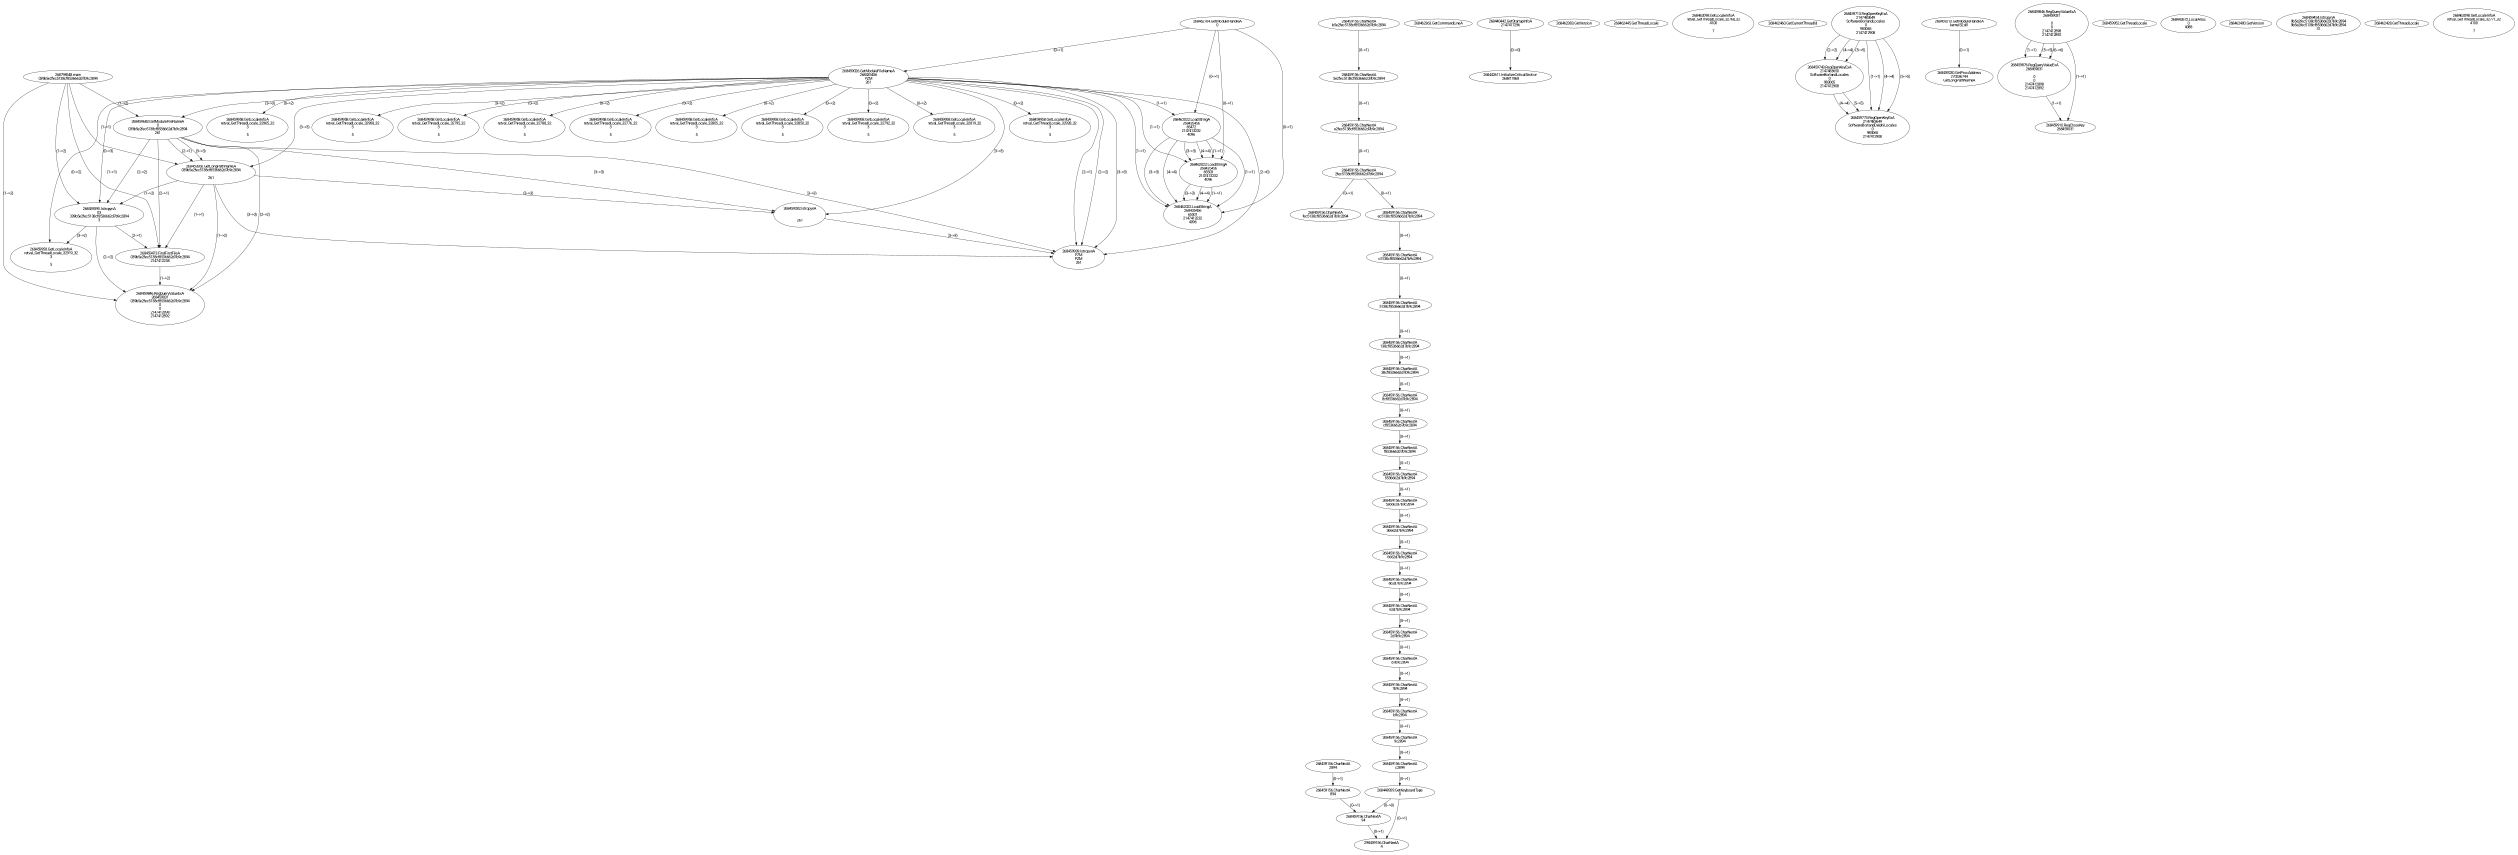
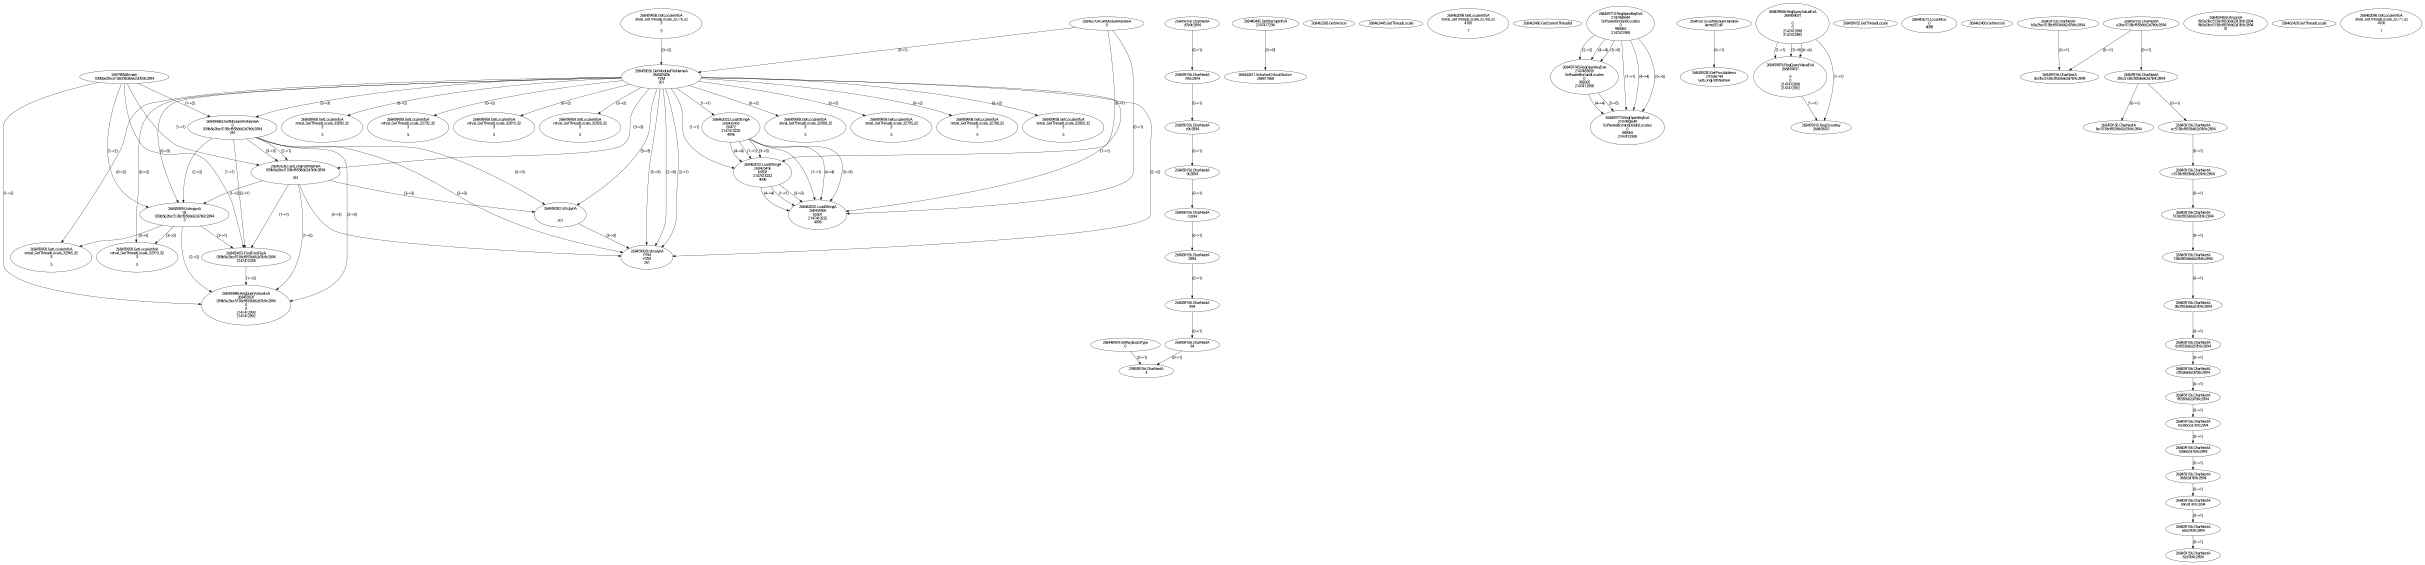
(1438, 24) -> none
(1206, 70) -> none
(733, 93) -> (661, 50)
(1359, 101) -> (2101, 49)
none -> (123, 239)
(1400, 634) -> none
(1400, 778) -> (1192, 235)
(1383, 805) -> none
